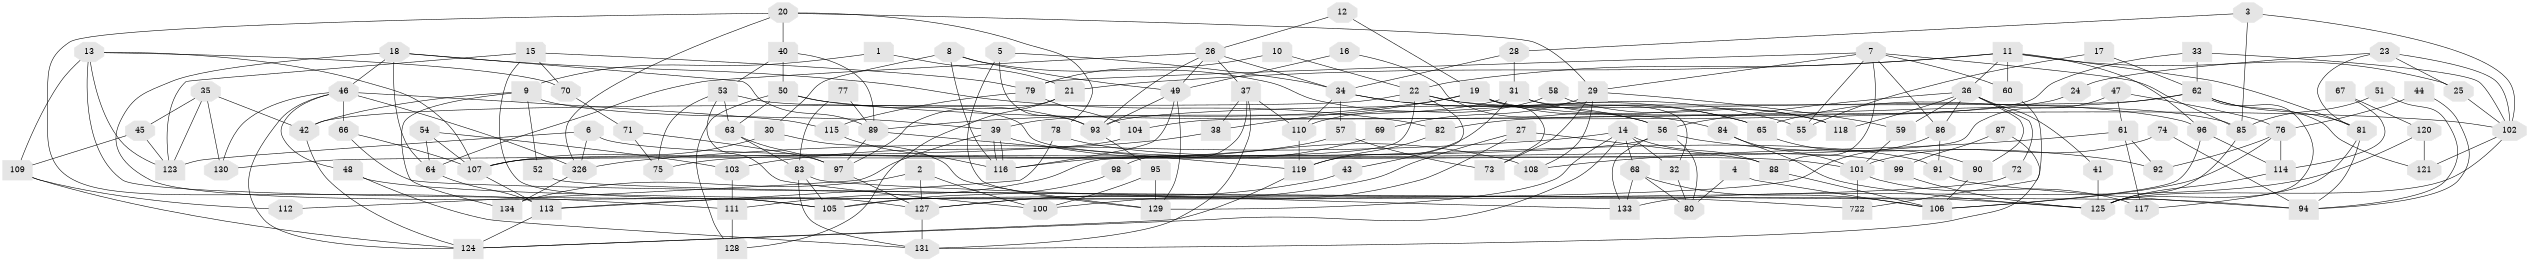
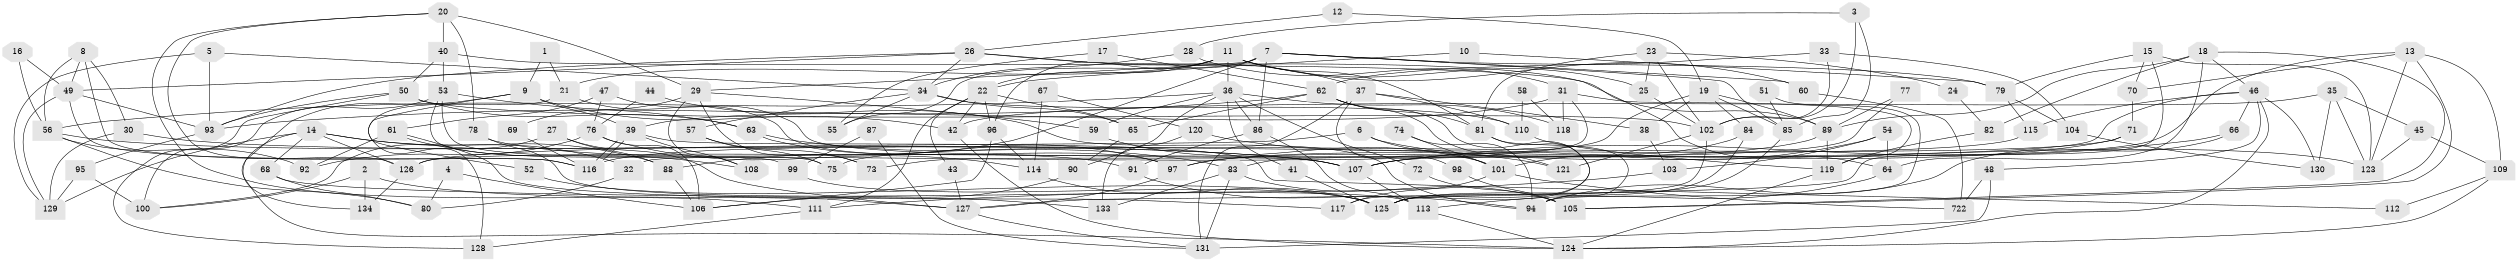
(1613, 165) -> none
(580, 170) -> (407, 170)
(1784, 195) -> none
